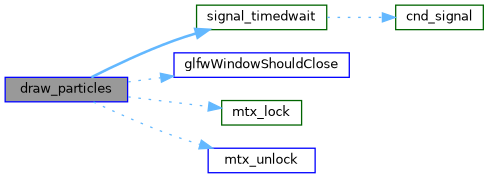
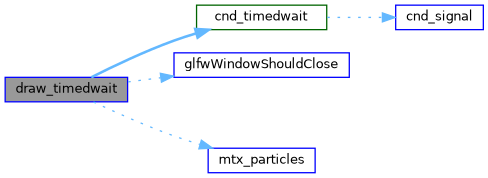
(262, 17) -> (262, 17)
(440, 17) -> (440, 17)
(66, 90) -> (66, 90)
(262, 113) -> none
(262, 160) -> (262, 160)
